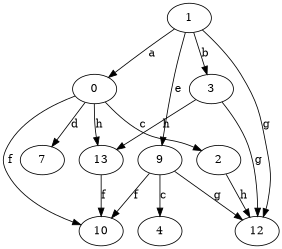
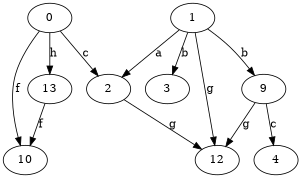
(144, 50) -> (154, 51)
(178, 89) -> (245, 53)
(160, 122) -> none
(250, 152) -> none
(42, 160) -> none
(133, 192) -> none
(244, 196) -> (173, 125)
